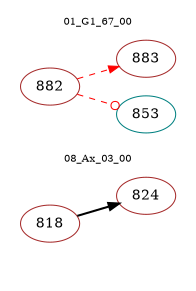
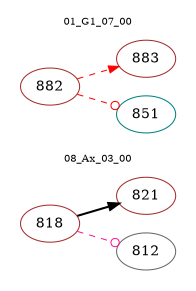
(98, 22) -> (98, 22)
(146, 114) -> (146, 114)
(146, 196) -> (146, 196)
none -> (146, 251)
